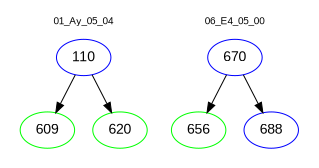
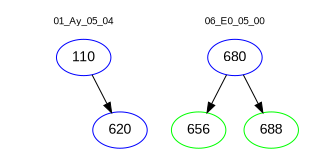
(235, 22) -> (235, 22)
(235, 57) -> (235, 57)
(47, 130) -> none
(120, 130) -> (120, 130)
(271, 130) -> (271, 130)
